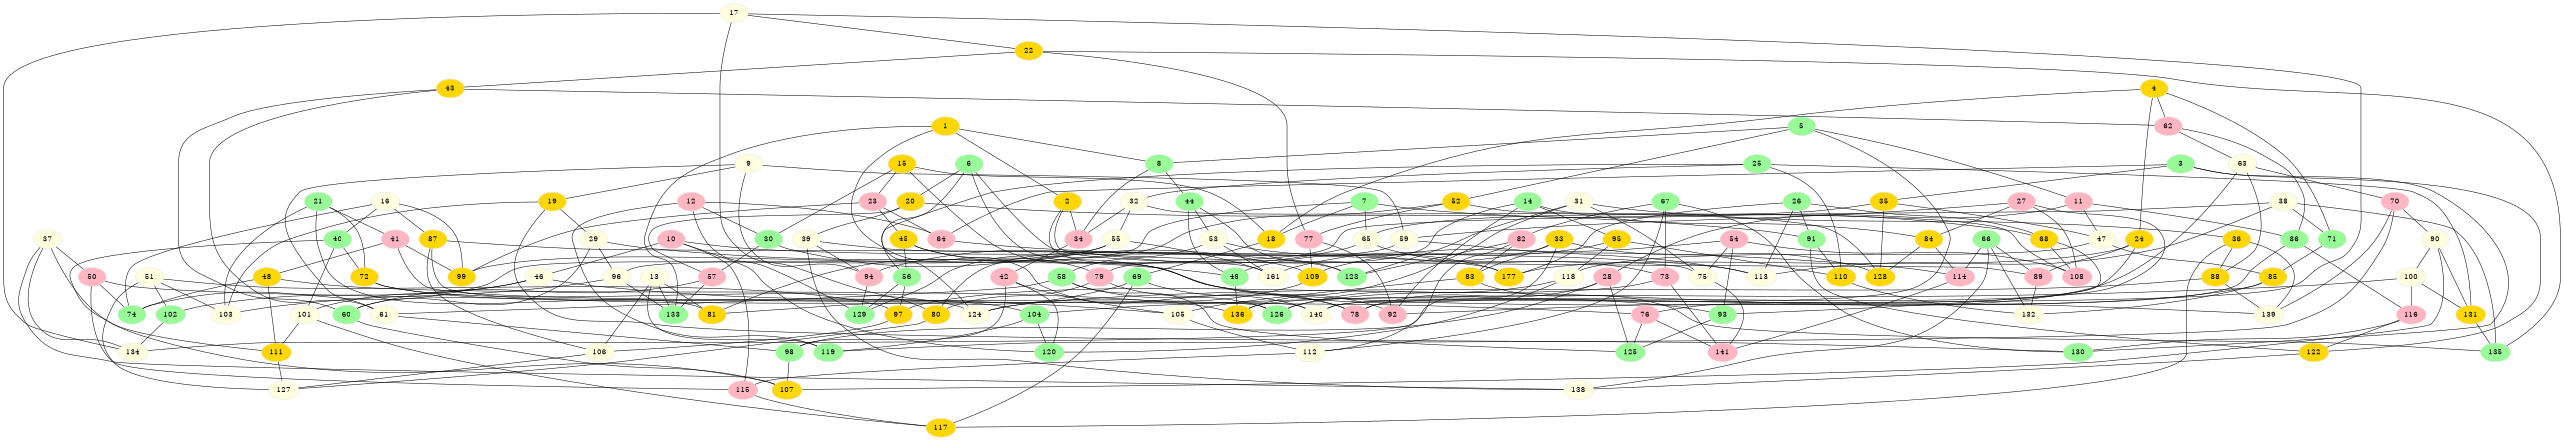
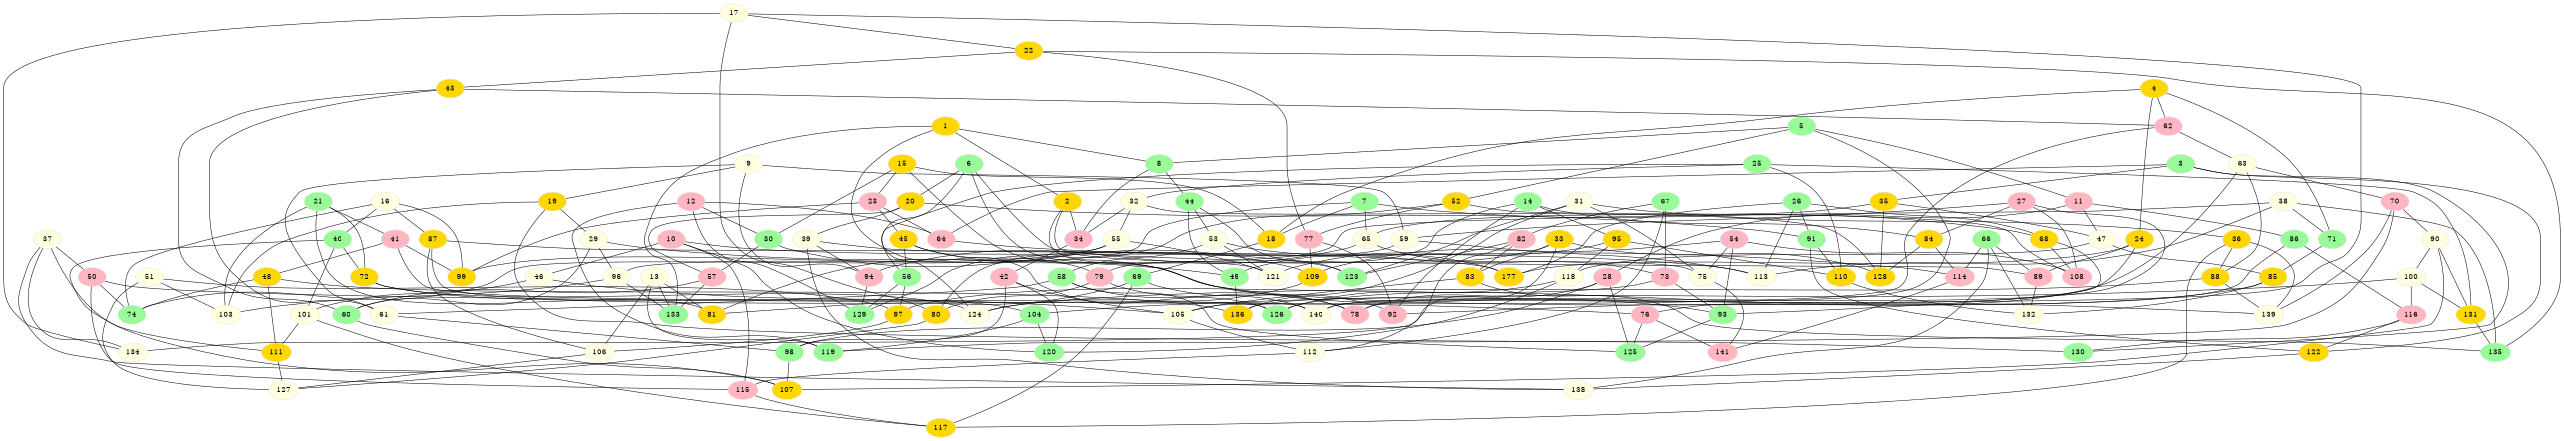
(2267, 157) -> (1905, 244)
(1273, 277) -> (1273, 277)
(171, 315) -> none
(1694, 315) -> (1694, 296)
(1854, 317) -> none
